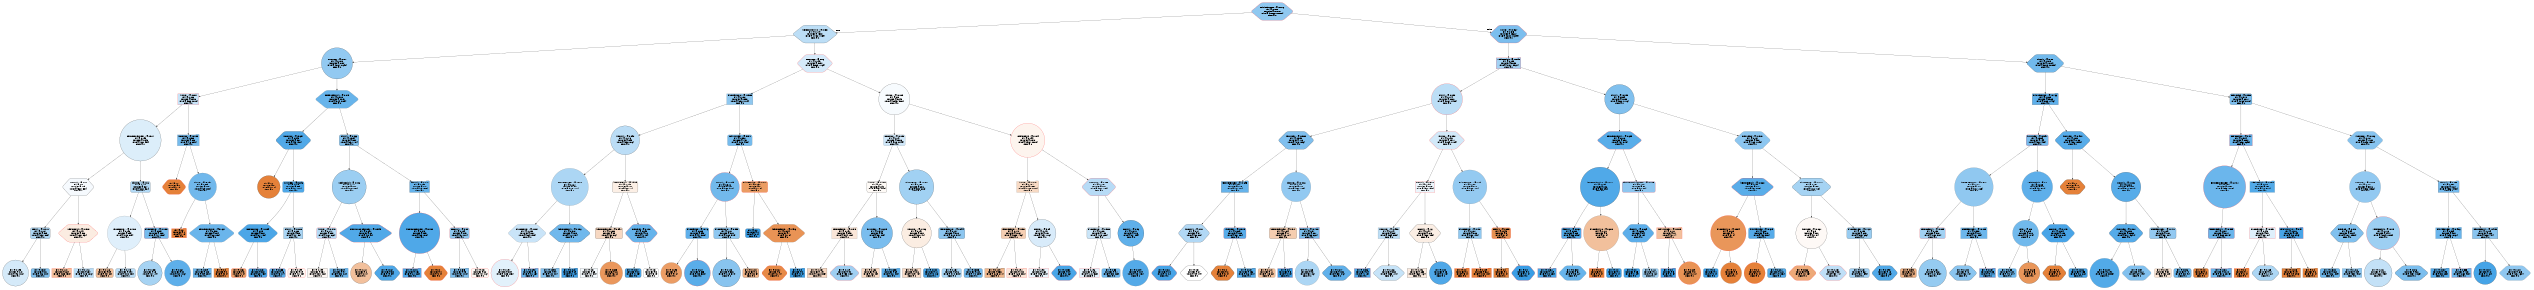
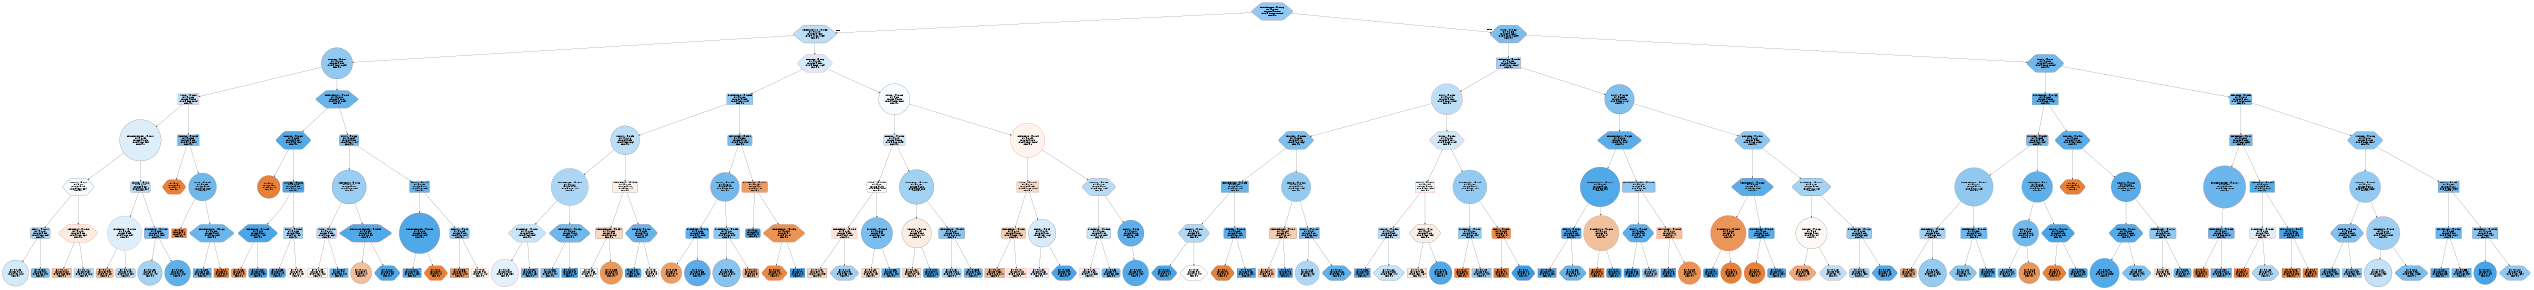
(460, 273) -> (460, 273)
(633, 273) -> (633, 273)
(1089, 273) -> (1089, 273)
(1482, 273) -> (1482, 273)
